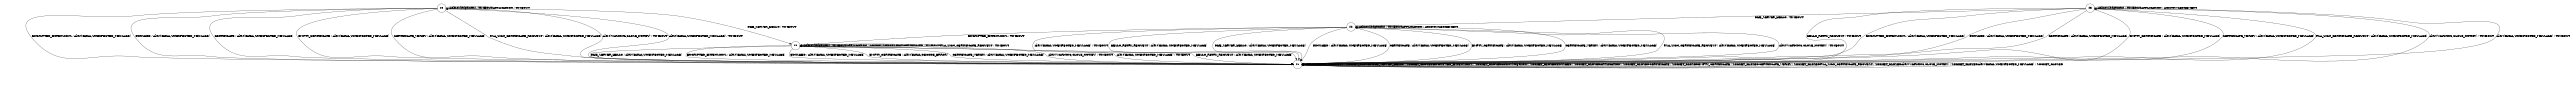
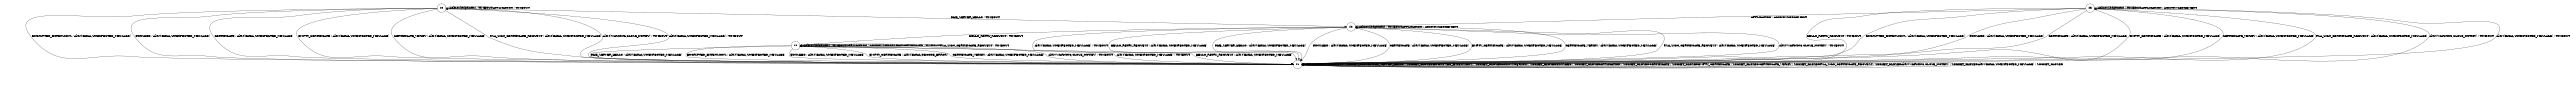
(620, 12) -> (895, 17)
(1779, 18) -> (1779, 18)
(996, 36) -> (996, 36)
